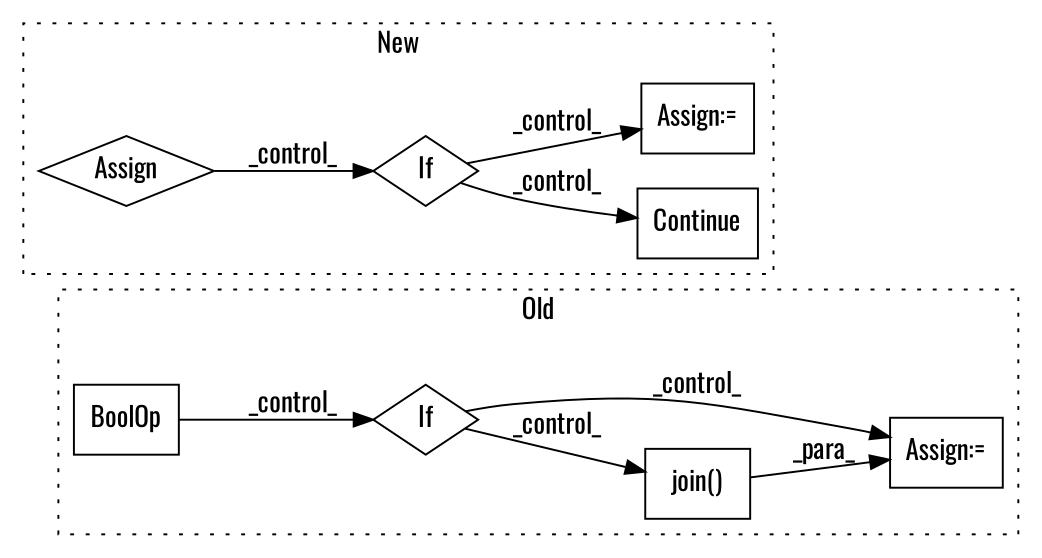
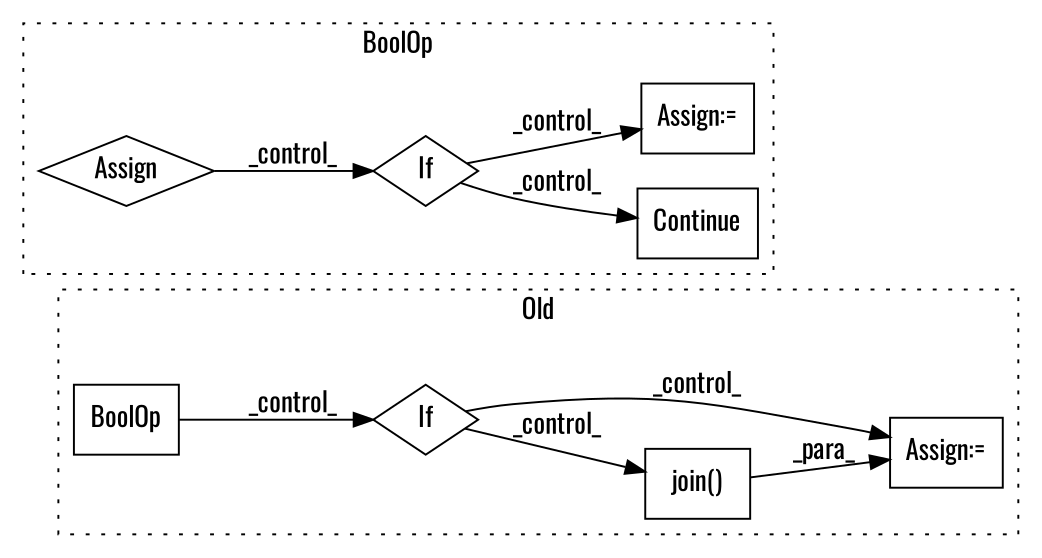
(398, 46) -> (398, 46)
